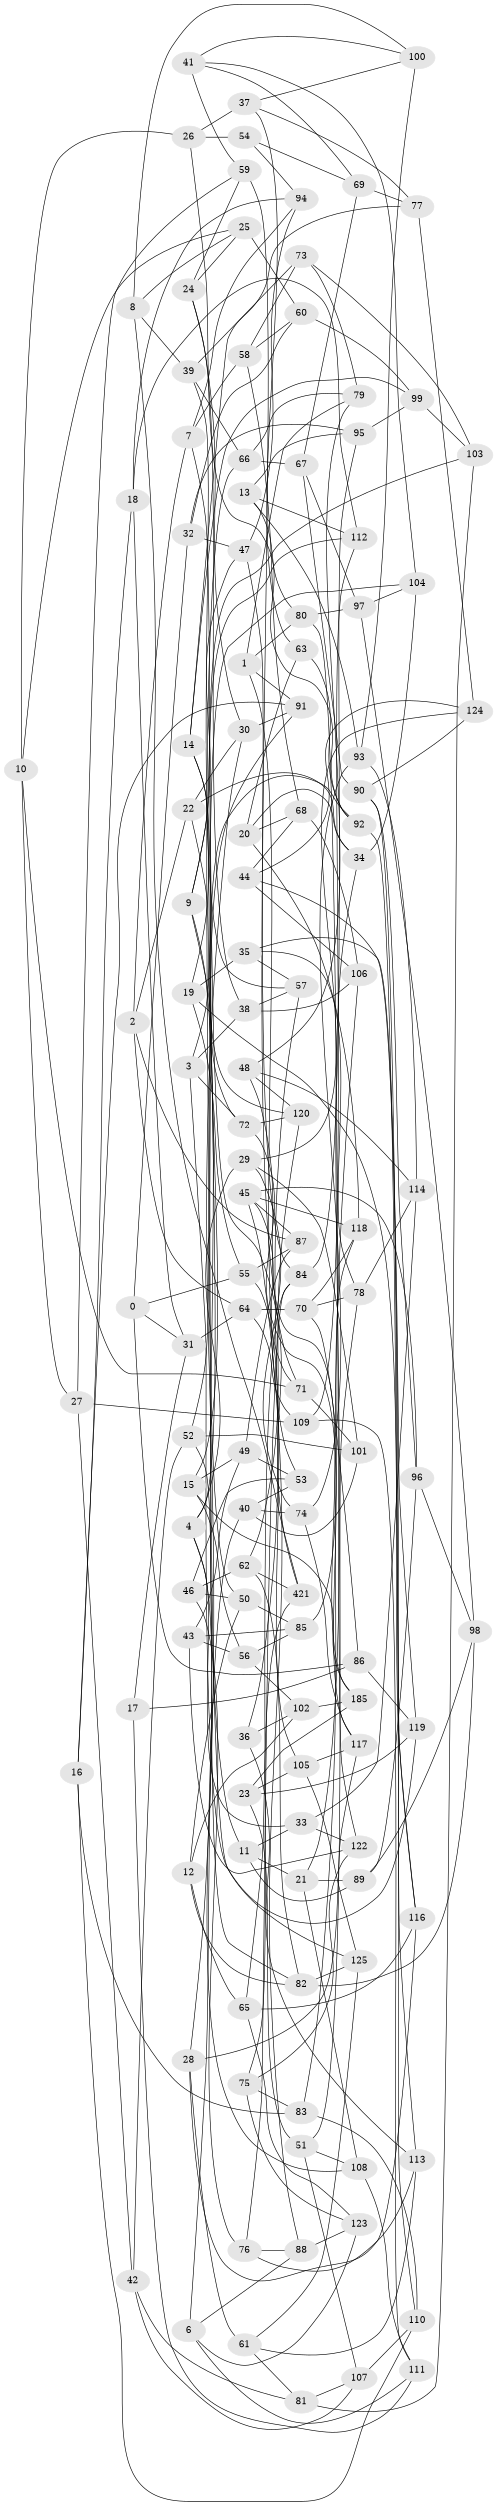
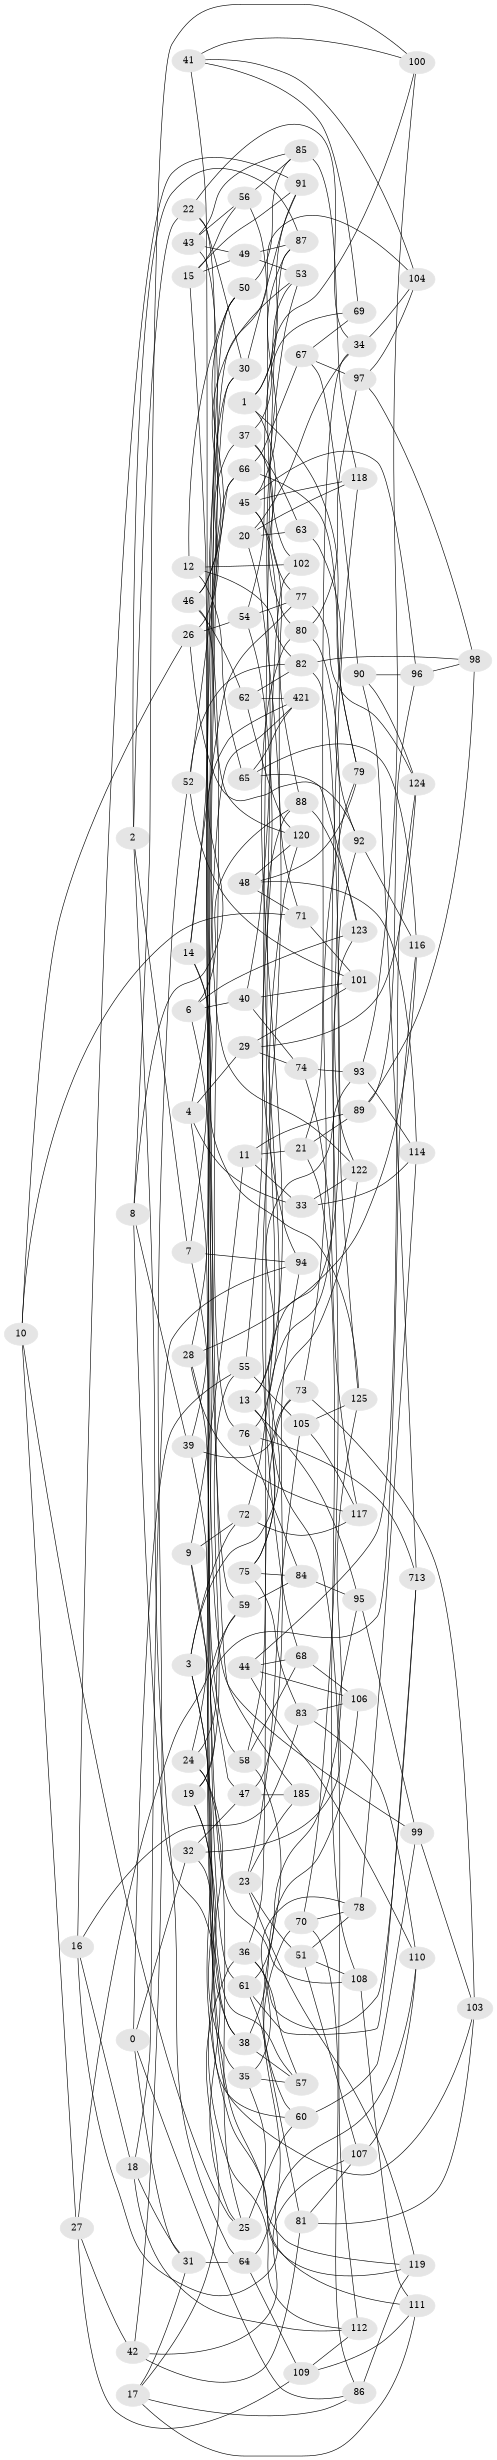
(390, 197) -> (273, 608)
(330, 1704) -> none
(417, 2160) -> (417, 1579)
none -> (218, 2203)
